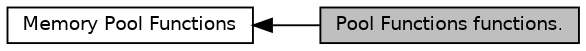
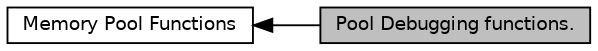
(450, 25) -> (455, 25)
